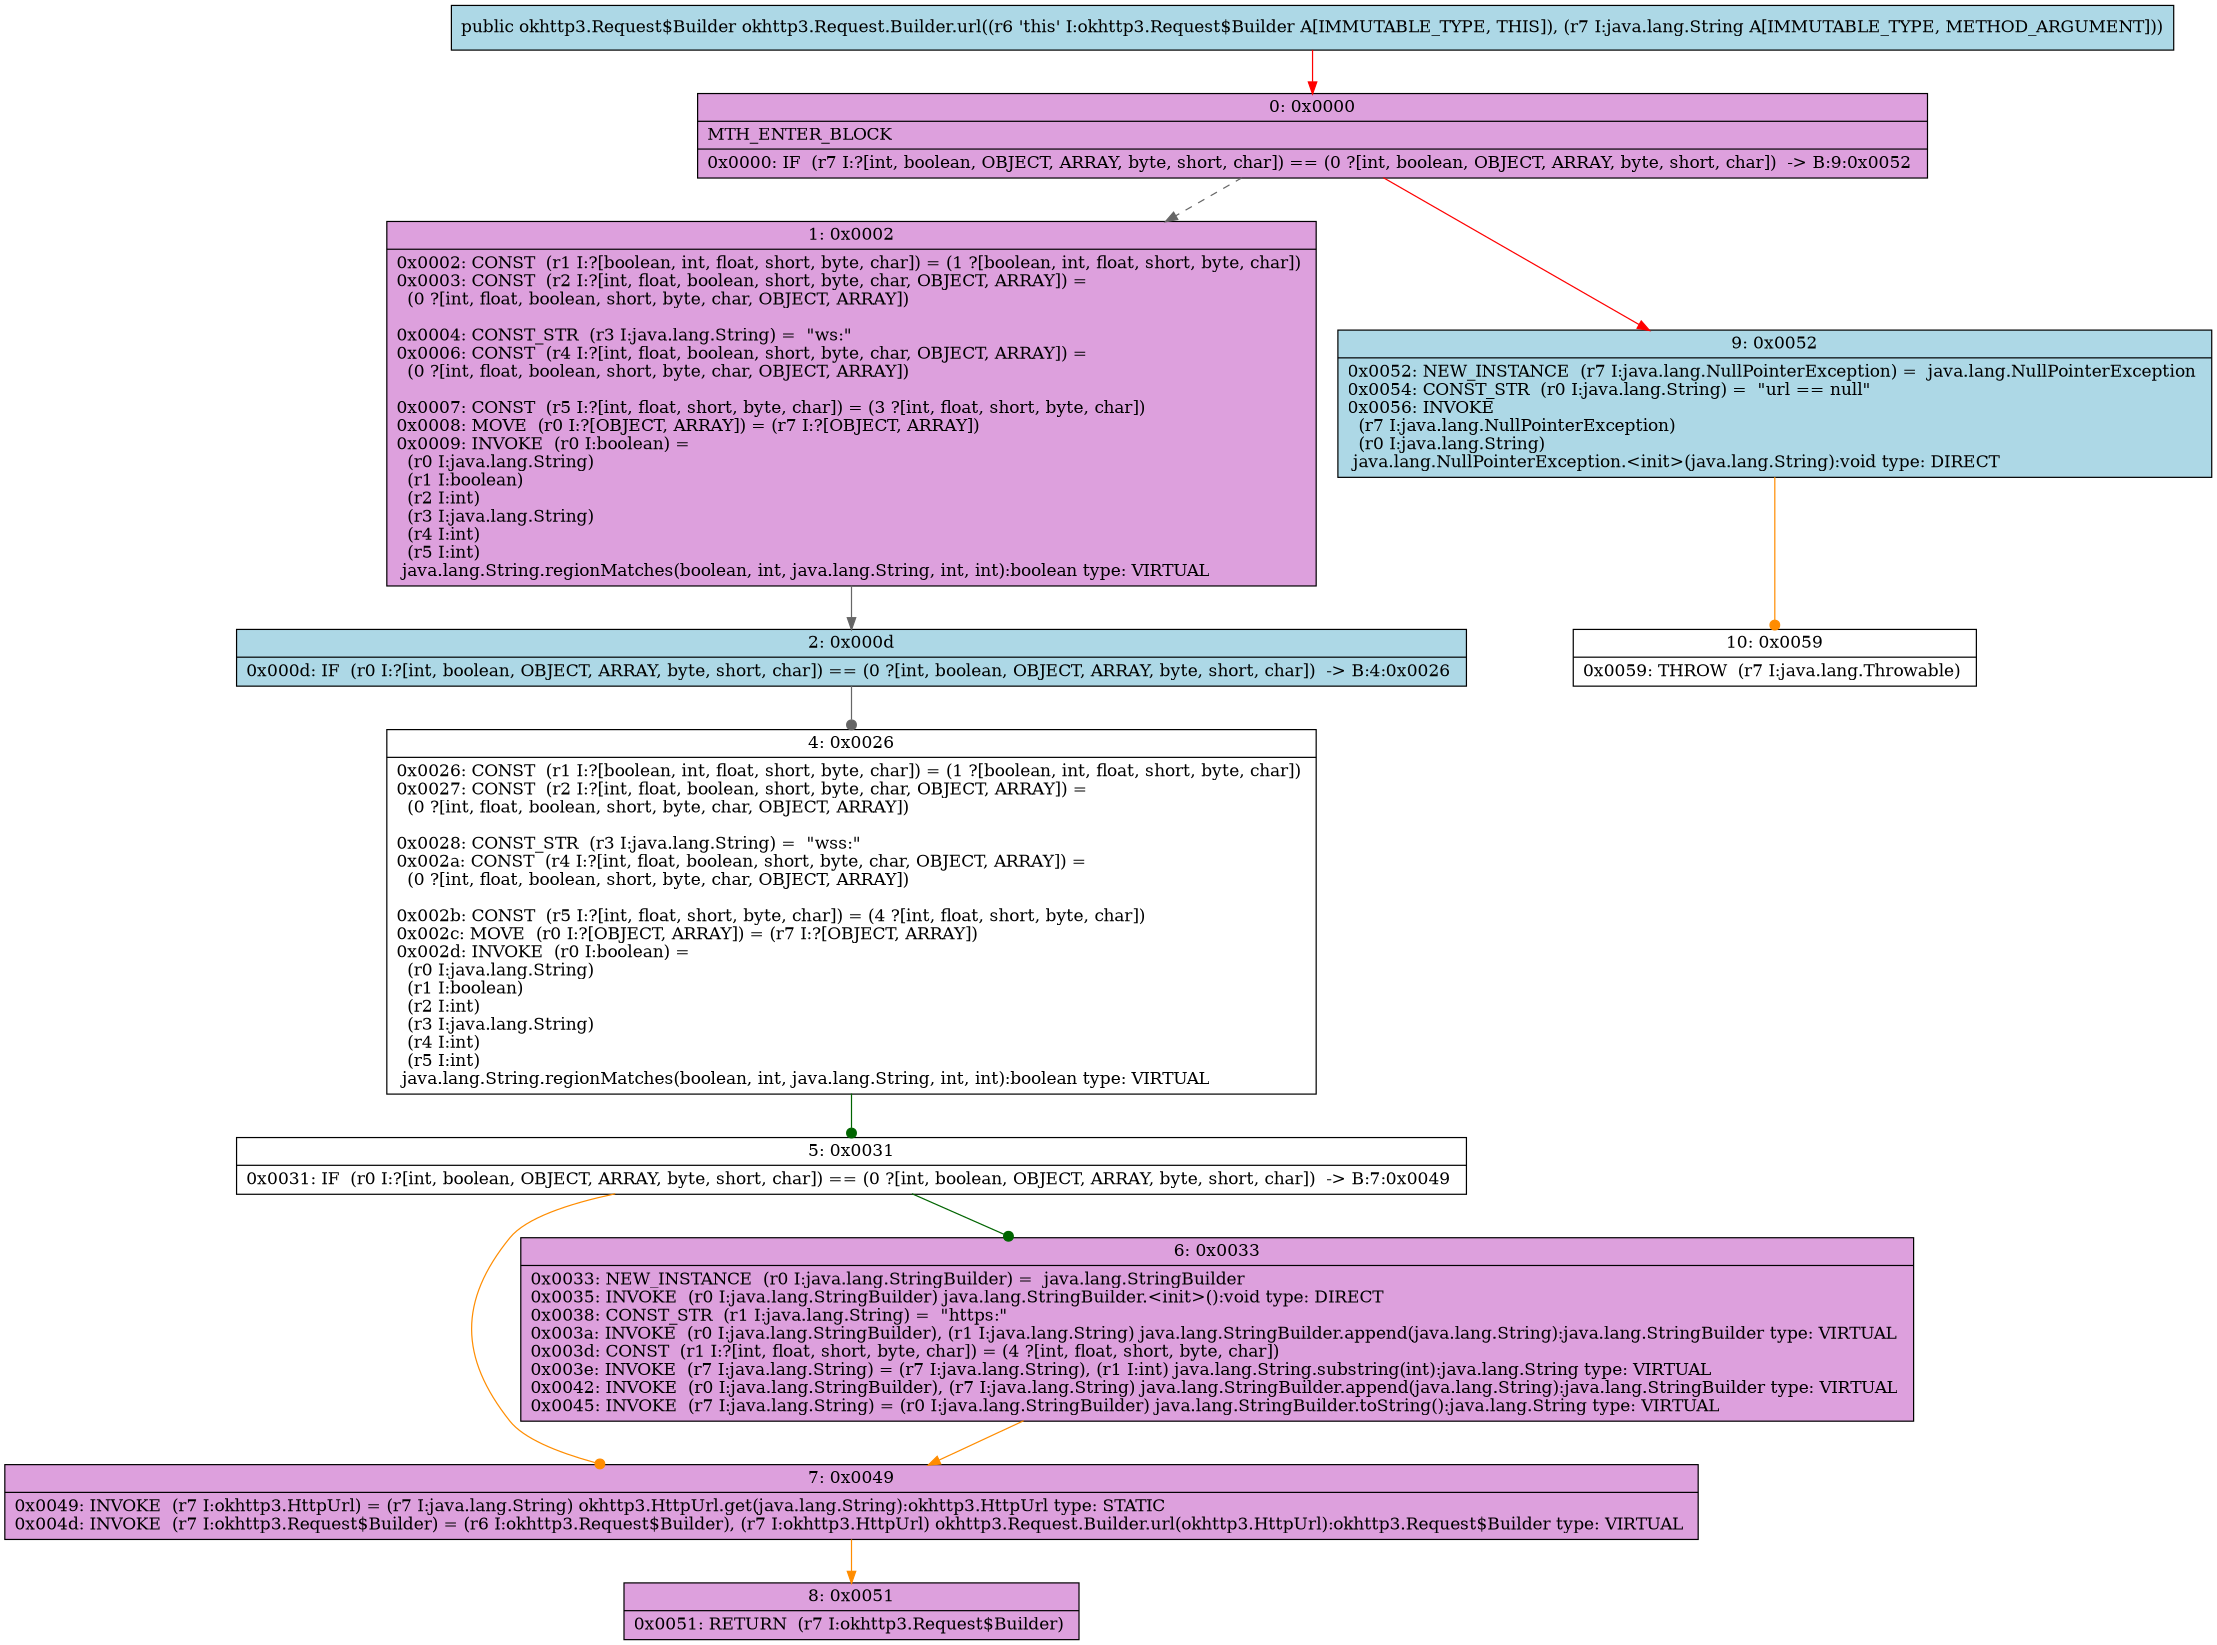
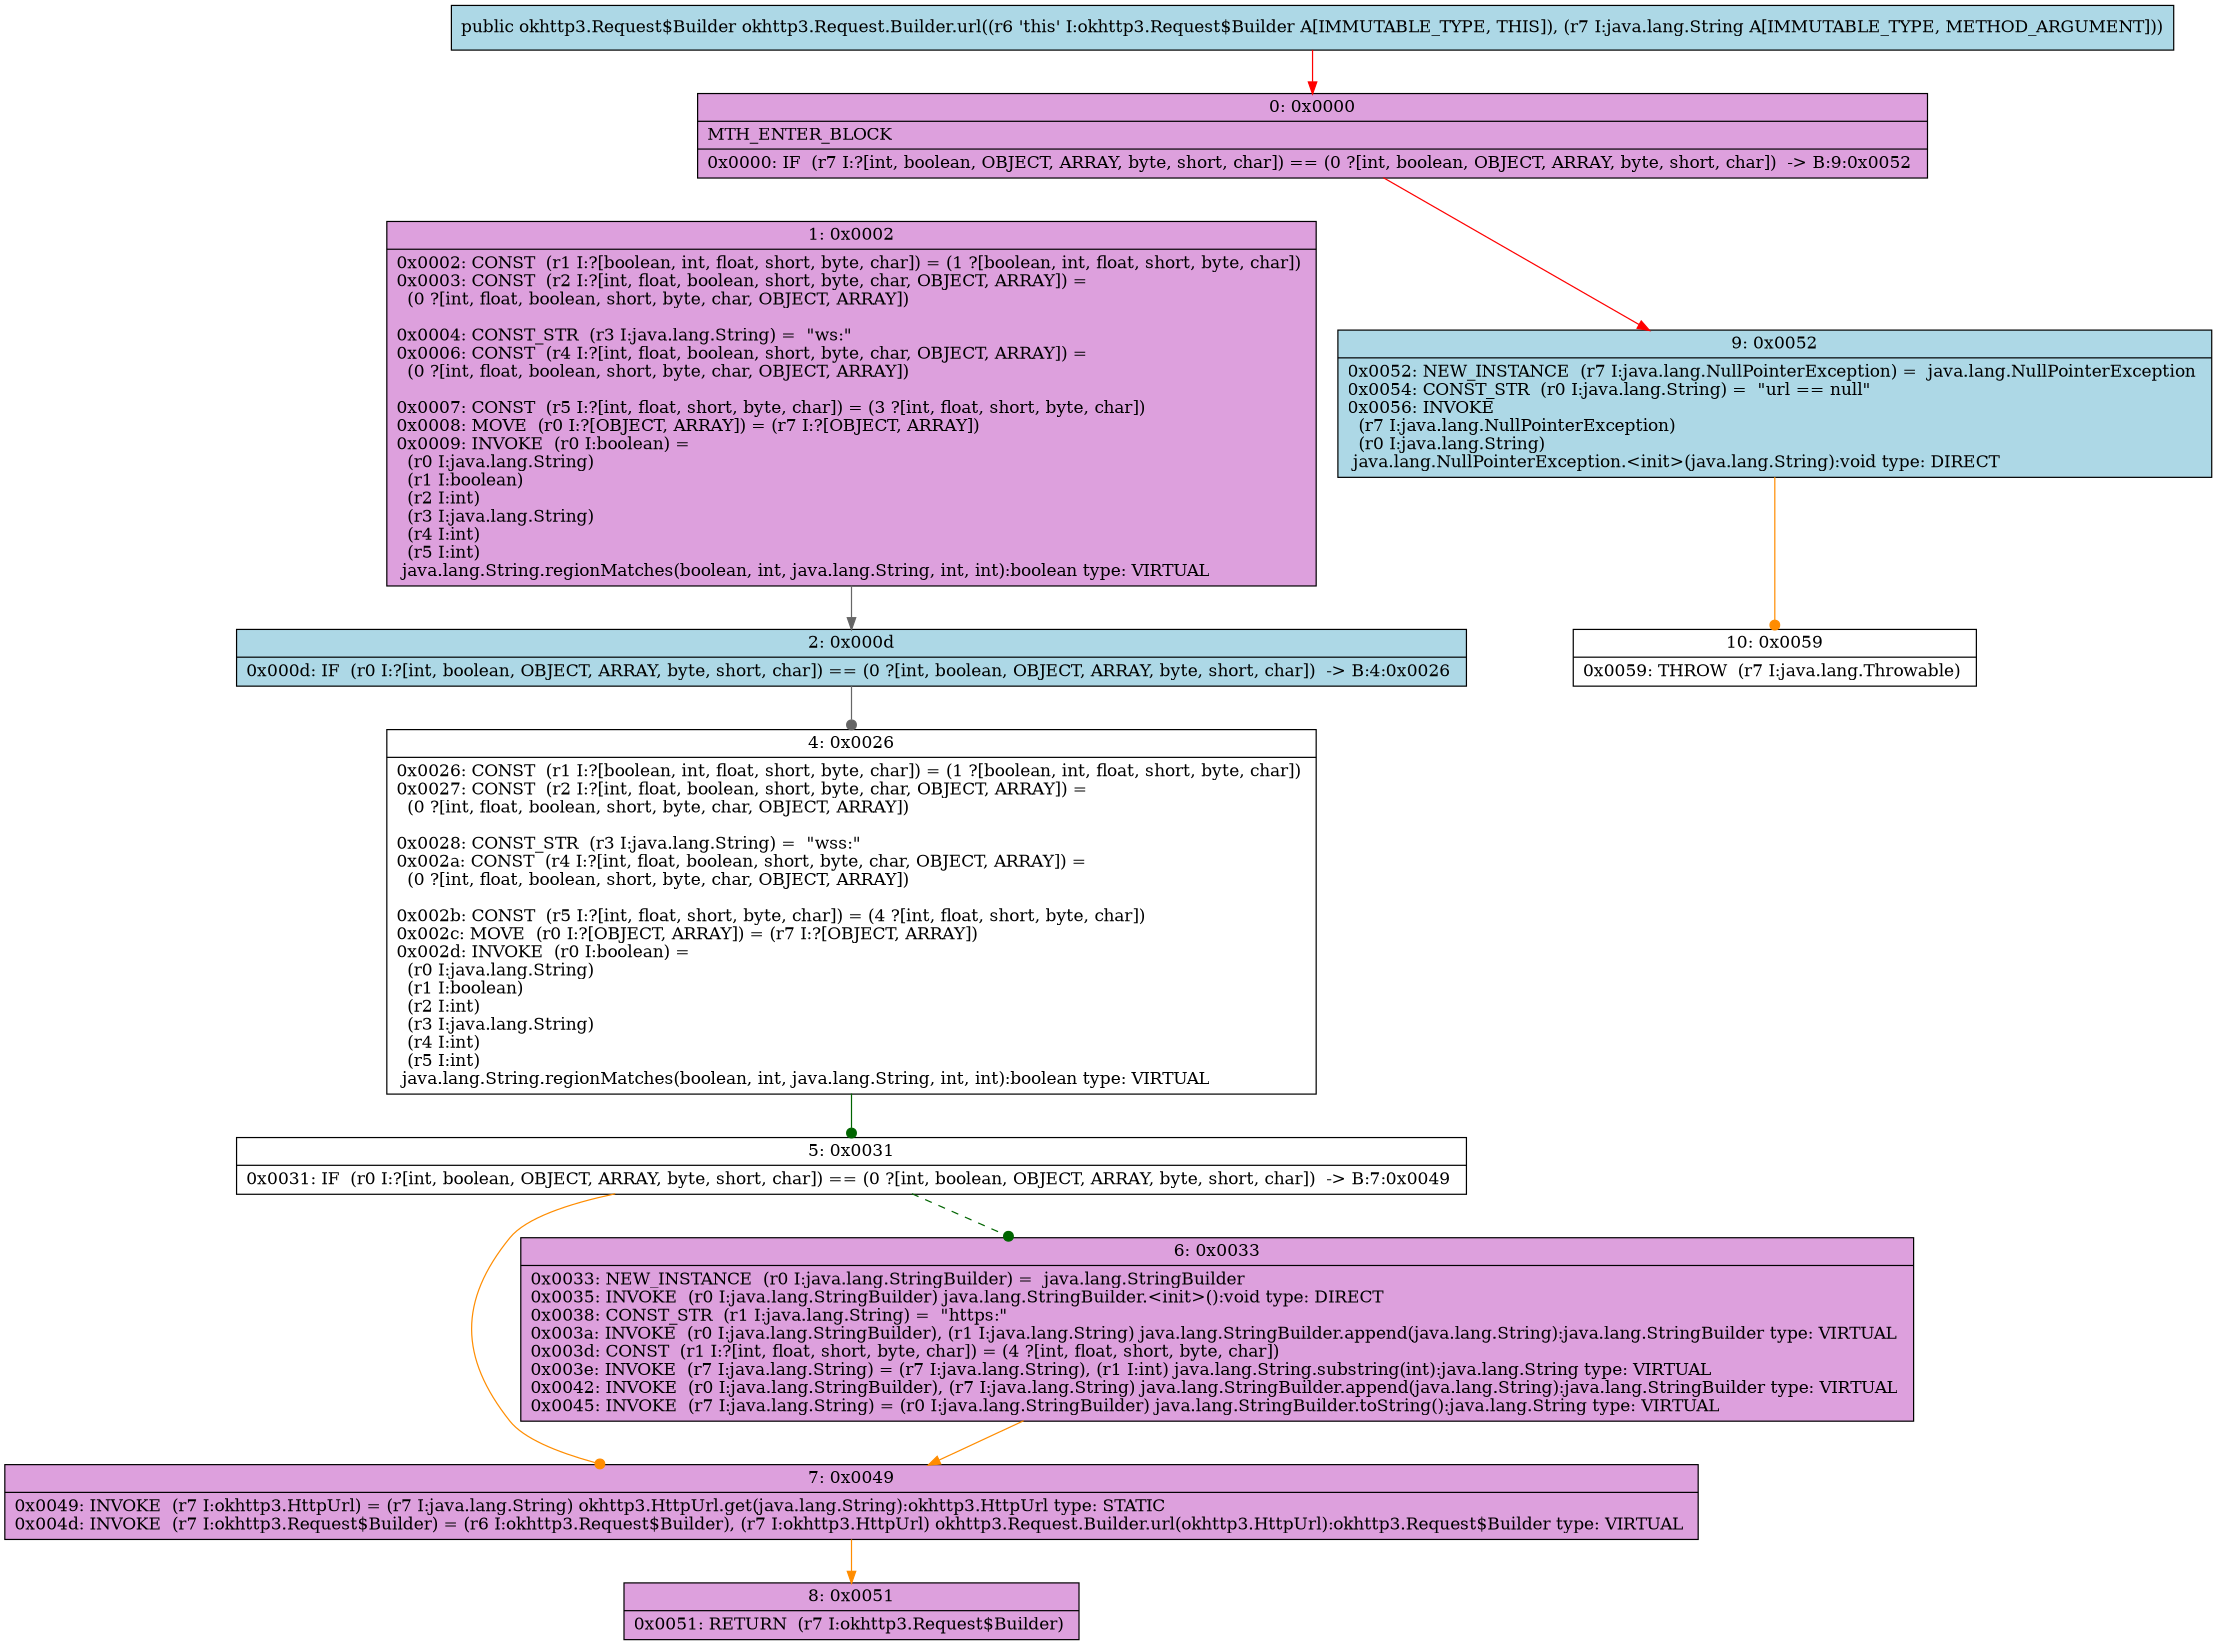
(1209, 197) -> none
(958, 1214) -> (958, 1214)
